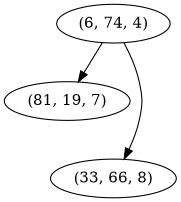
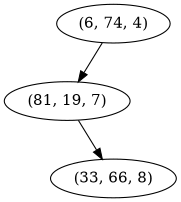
(142, 96) -> (87, 135)
